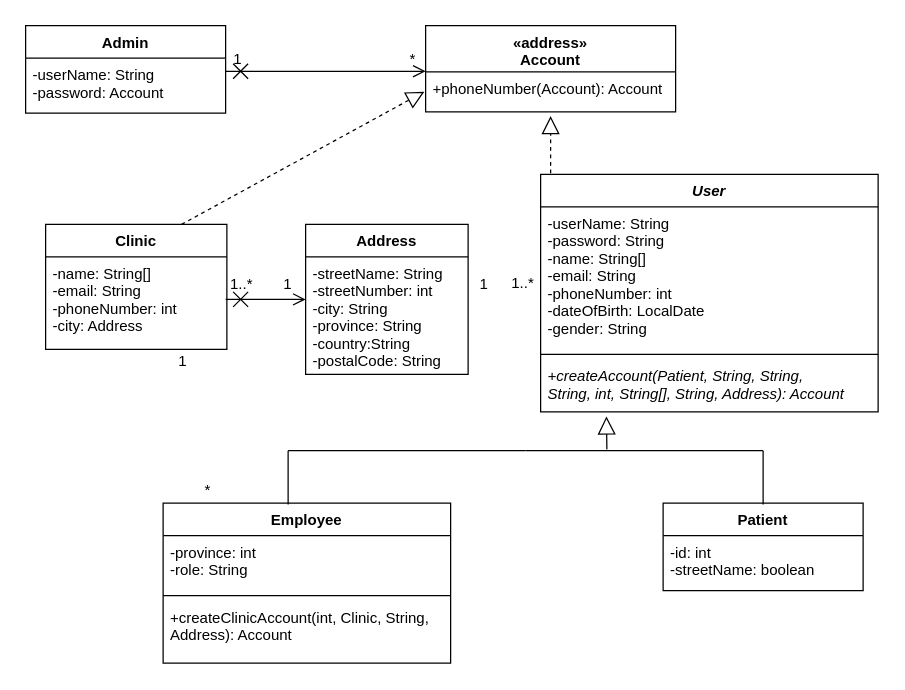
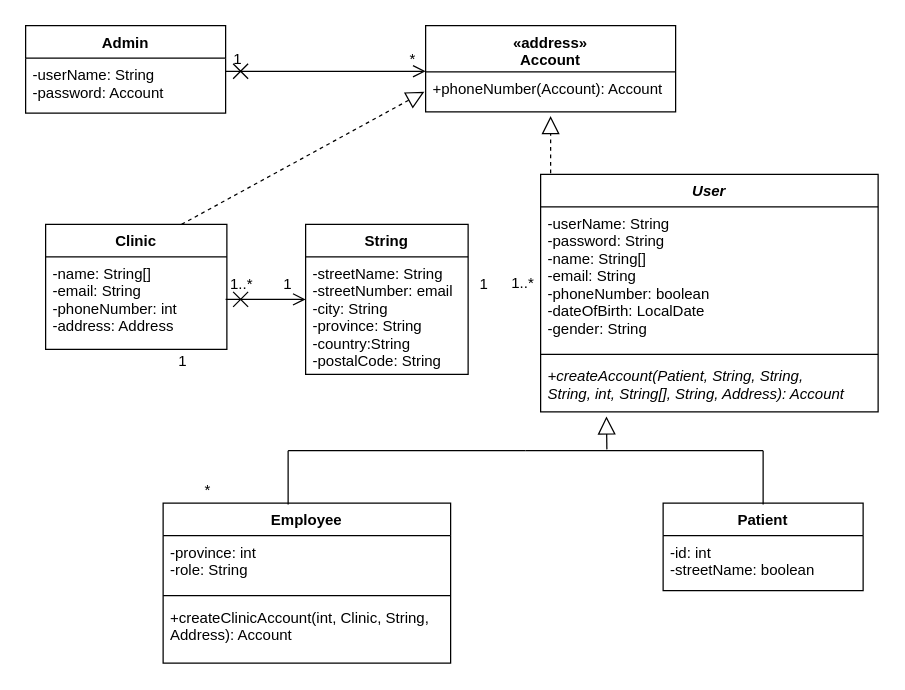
(613, 224) -> (613, 224)
(386, 241) -> (386, 241)
(110, 274) -> (110, 274)
(386, 274) -> (386, 274)
